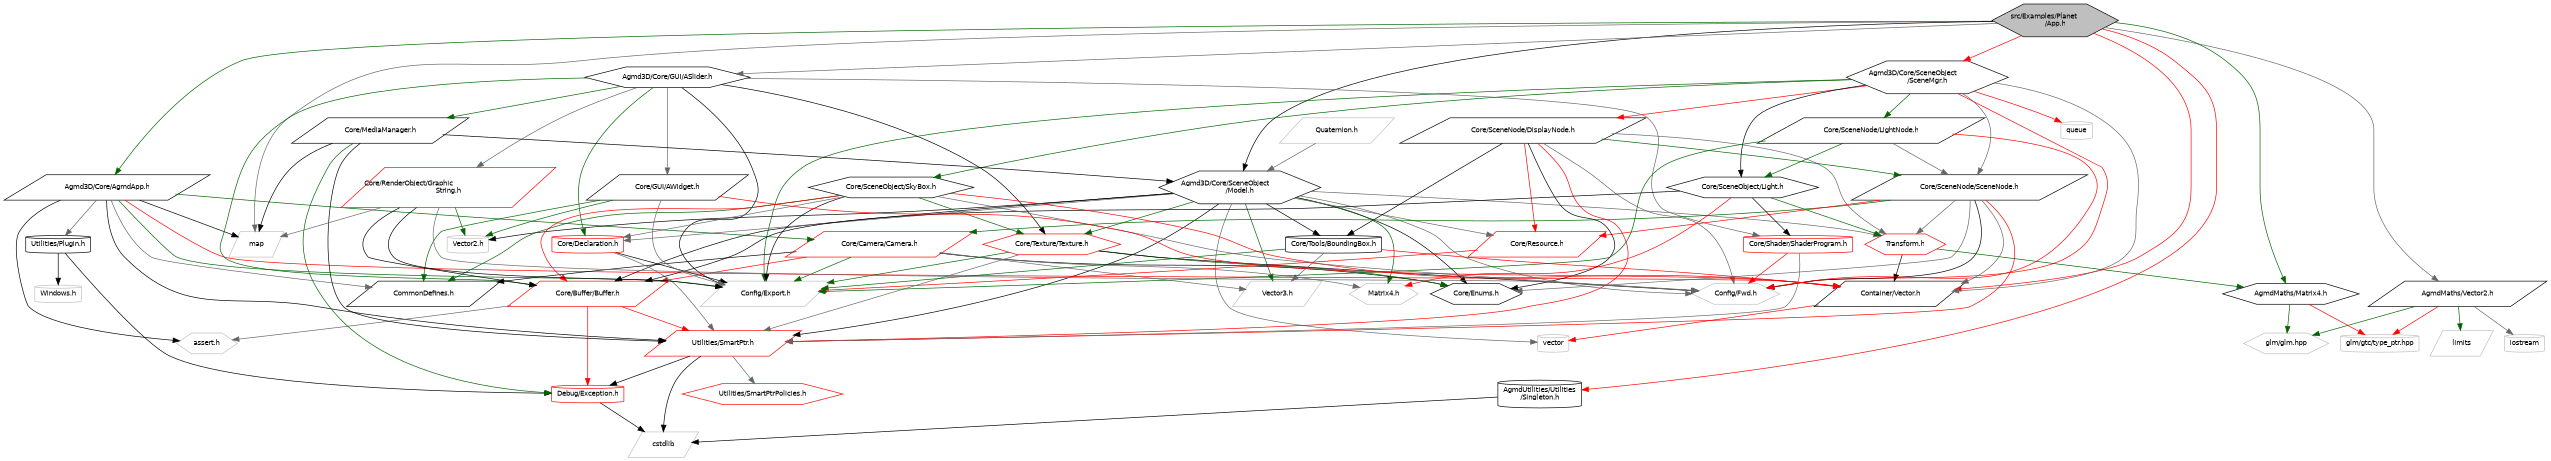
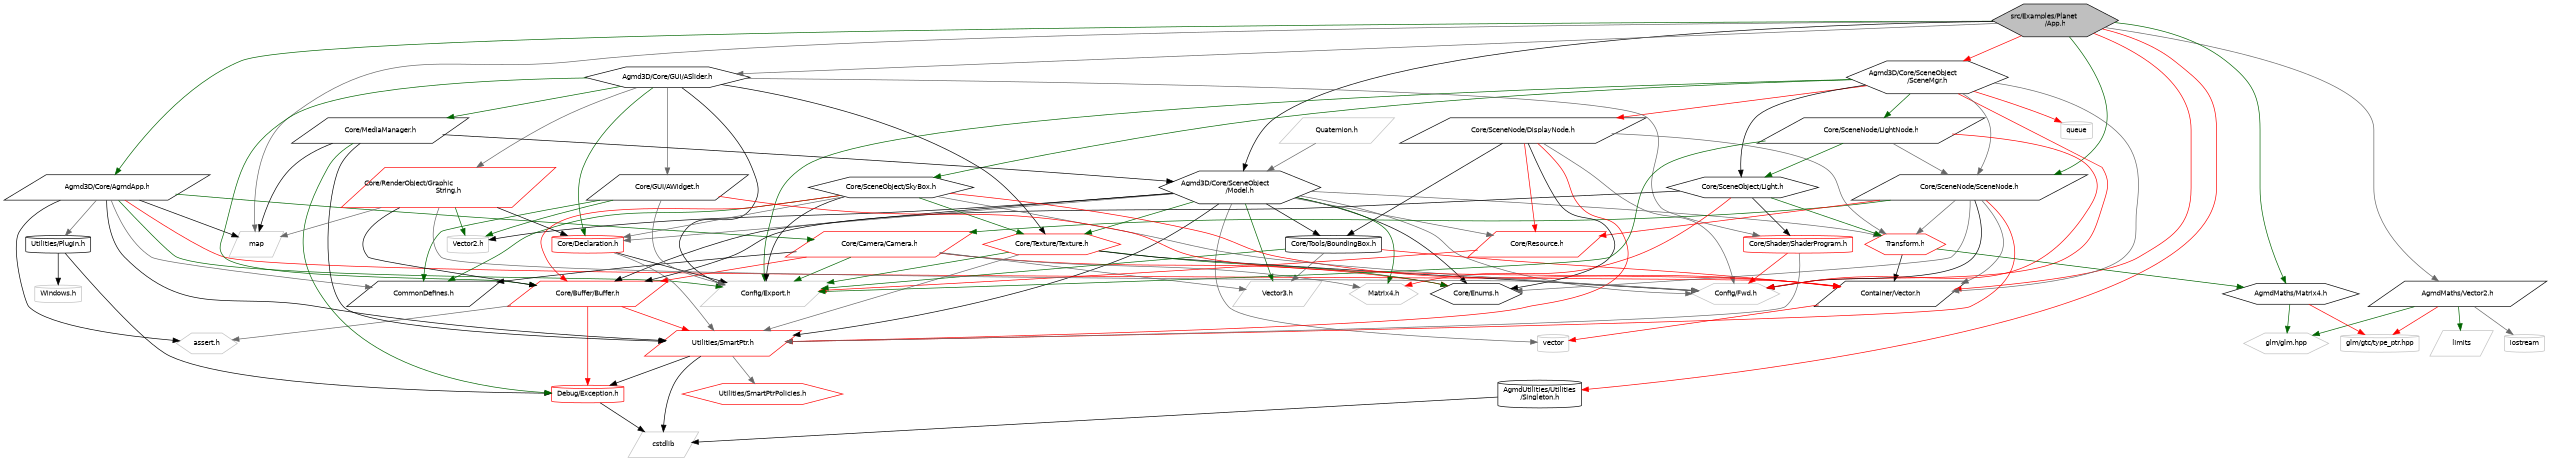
(1748, 155) -> (2106, 110)
(1191, 265) -> (1191, 265)
(523, 276) -> (529, 220)
